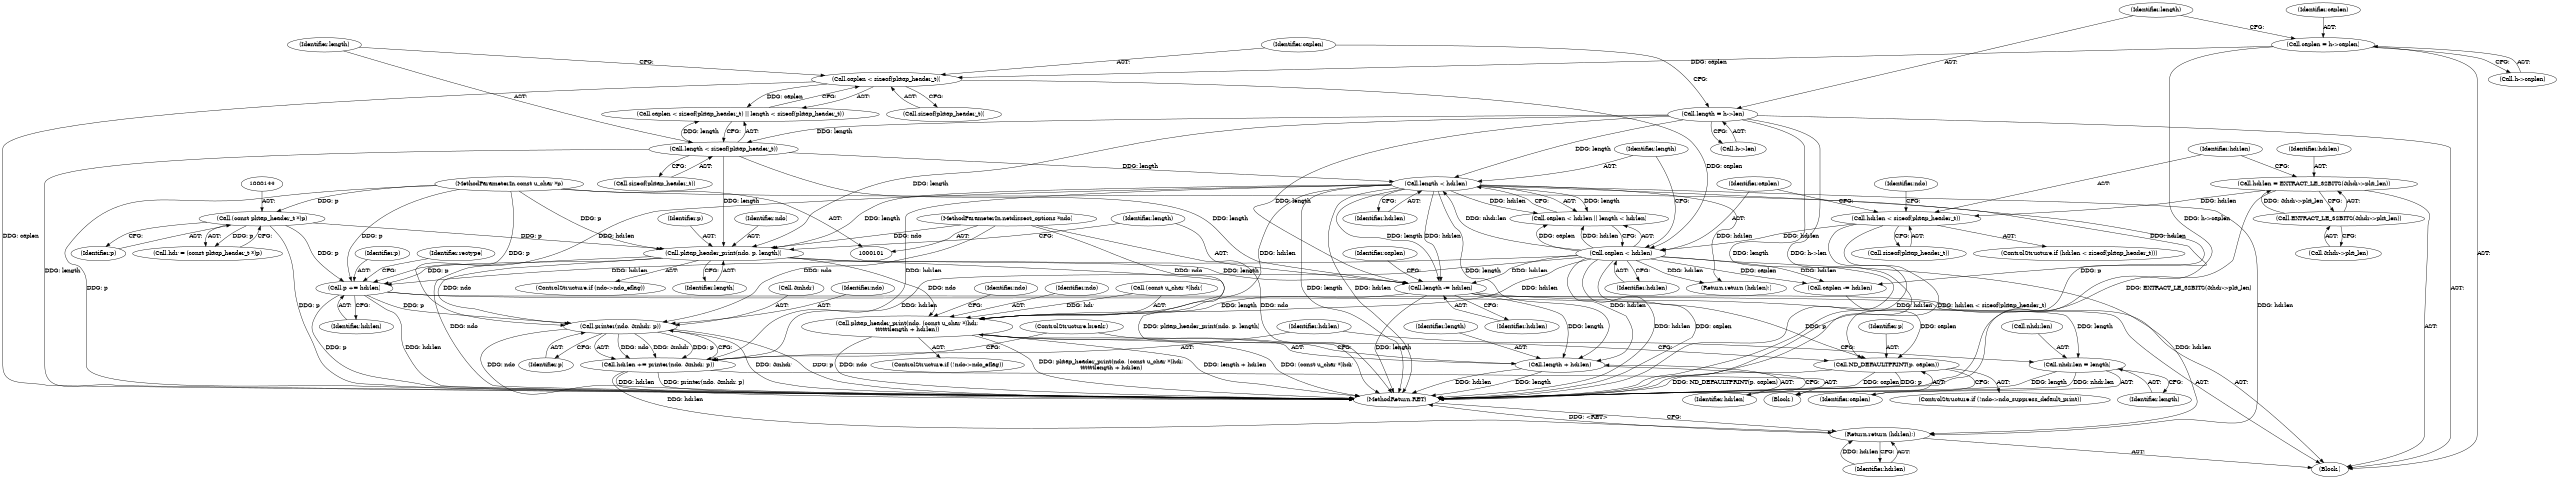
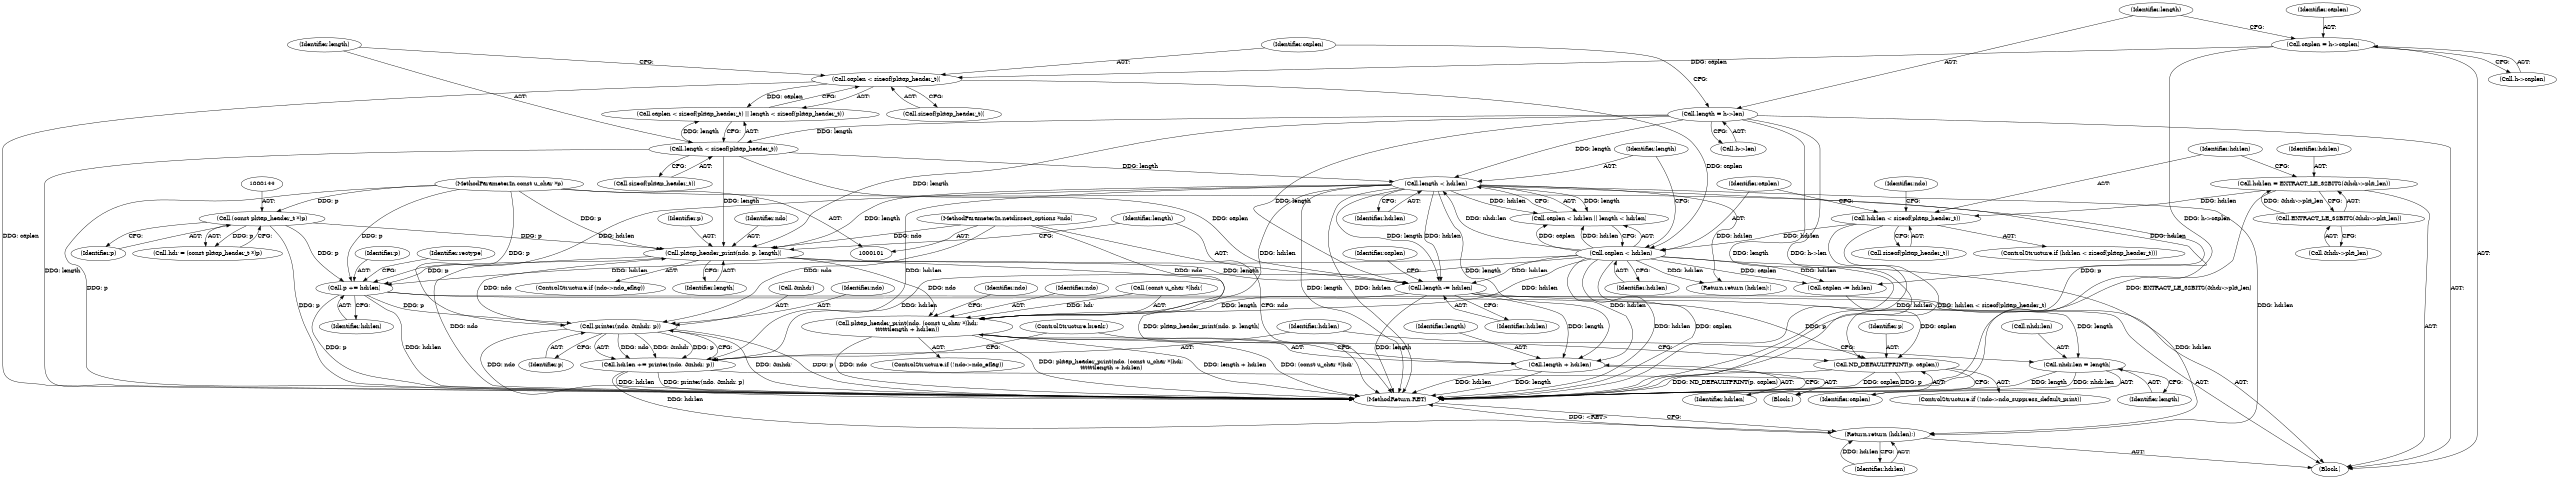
(1230, 219) -> (1230, 219)
(478, 272) -> (494, 278)
(1274, 306) -> (1274, 306)
